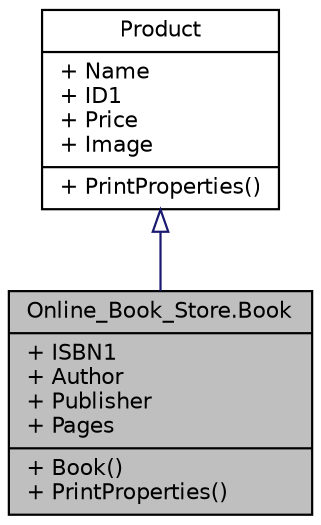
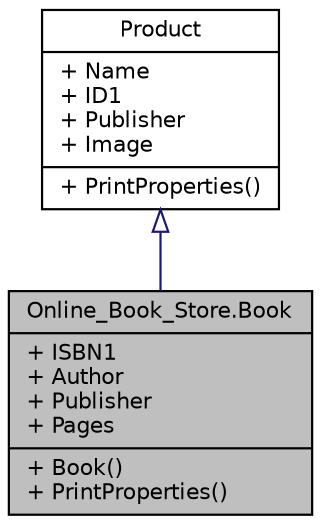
(100, 121) -> (123, 121)
